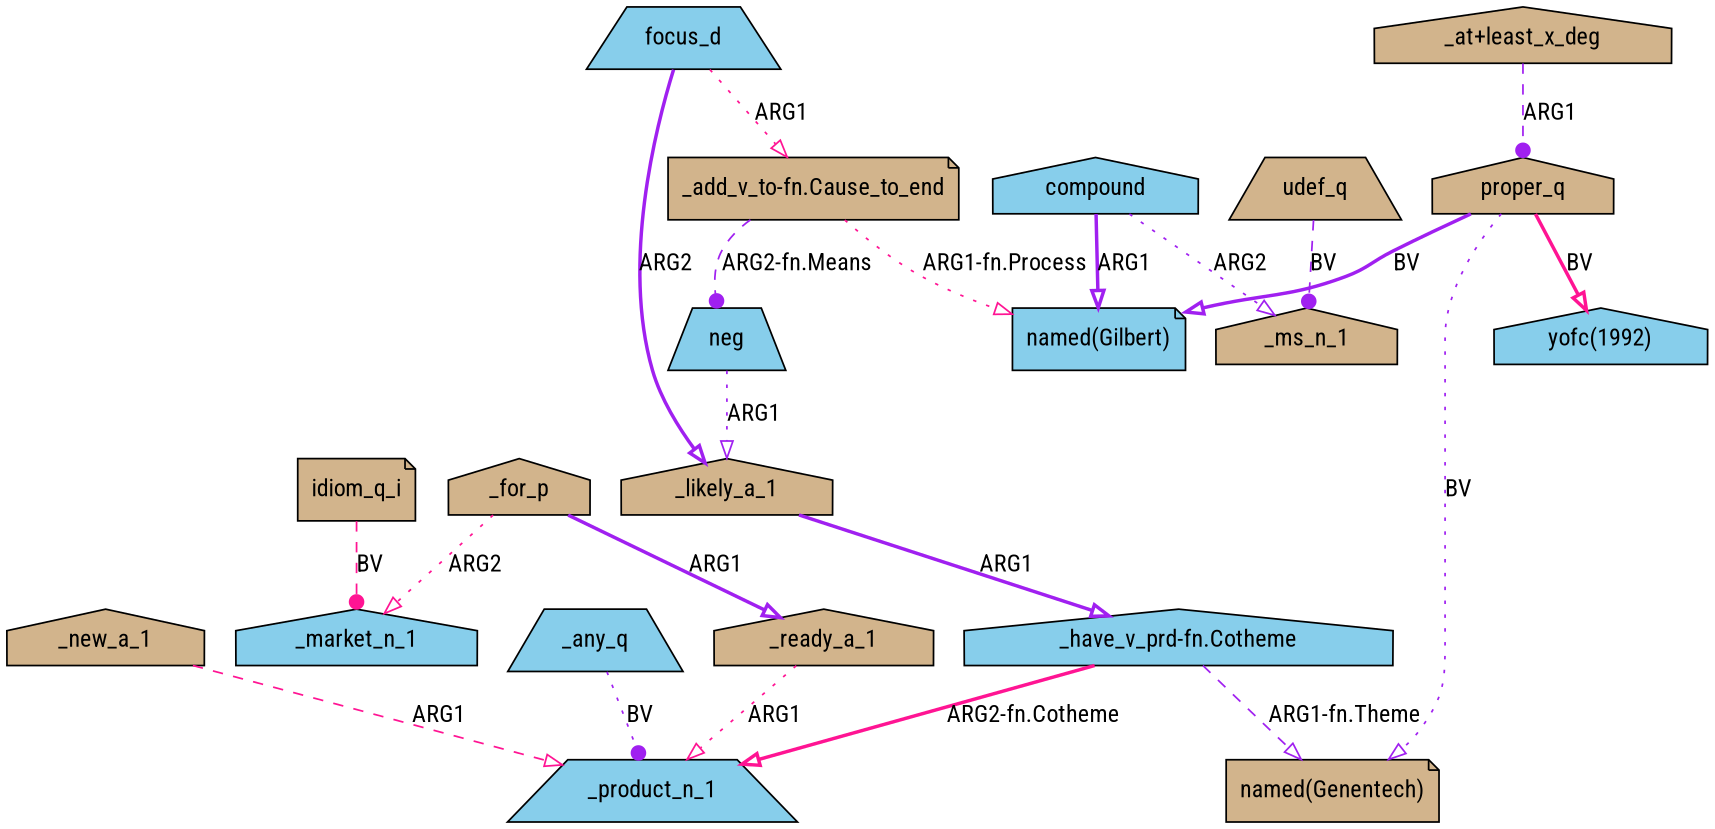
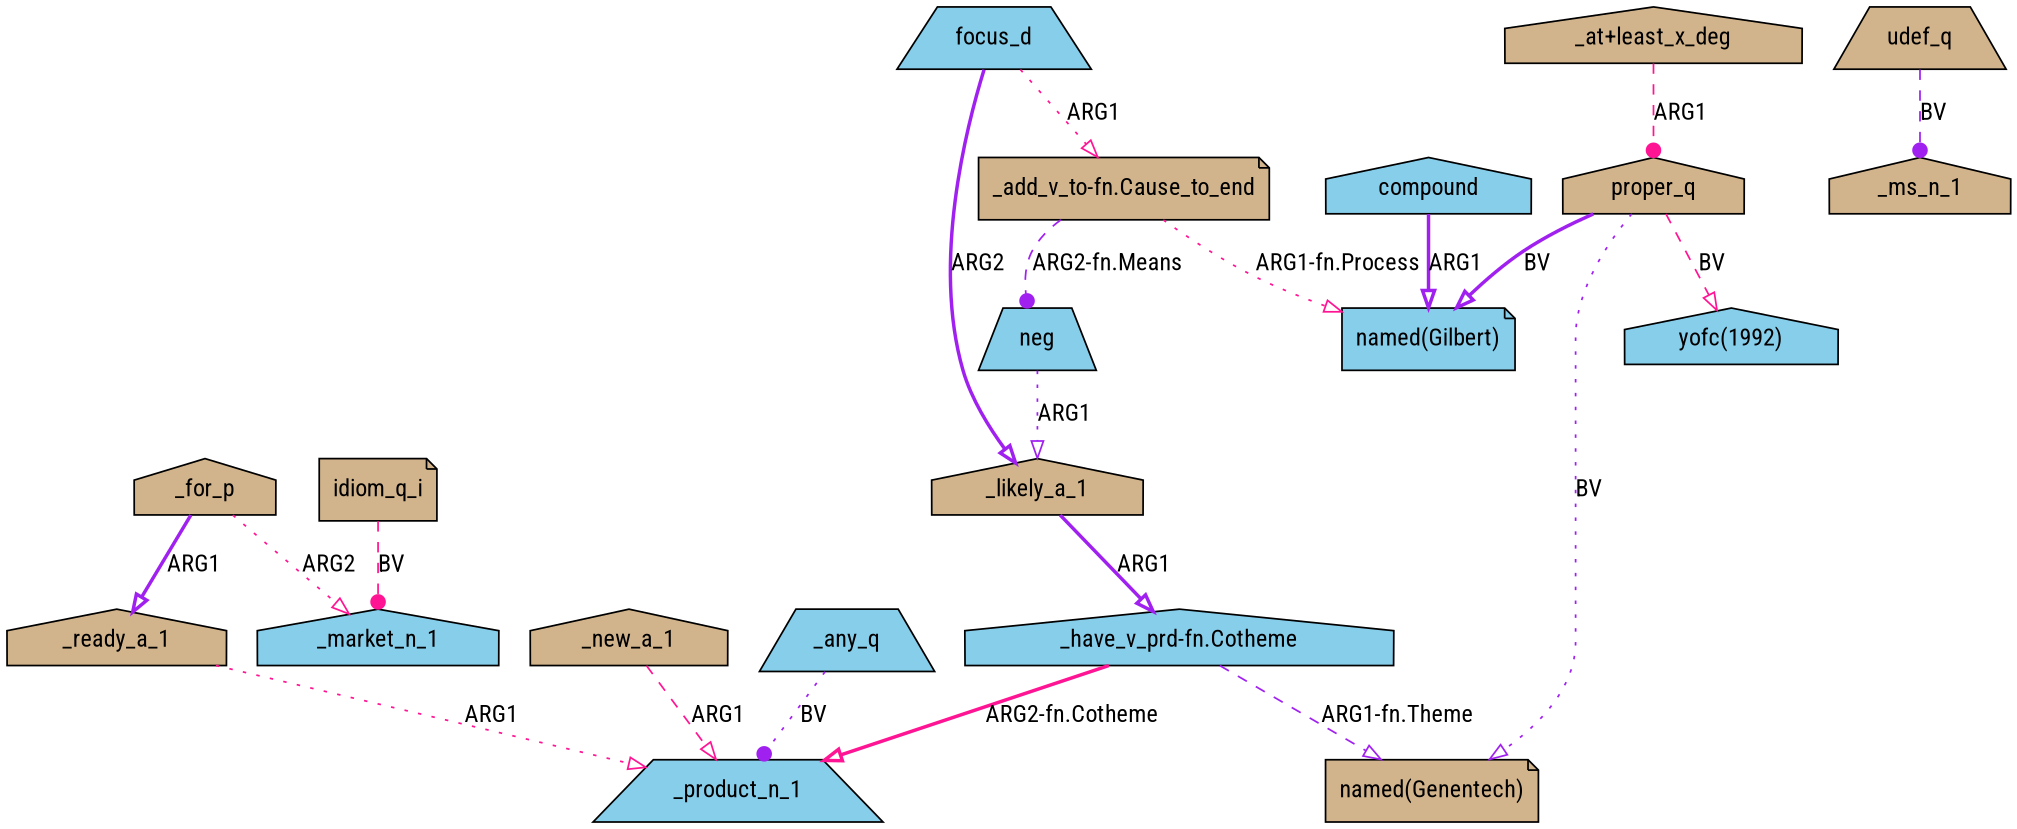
(1523, 103) -> (1653, 103)
(1557, 254) -> (1687, 254)
(1195, 260) -> none
